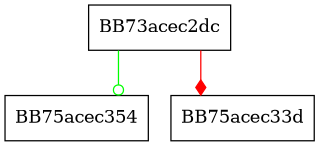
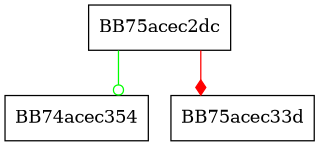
(160, 28) -> (160, 28)
(77, 118) -> (77, 118)
